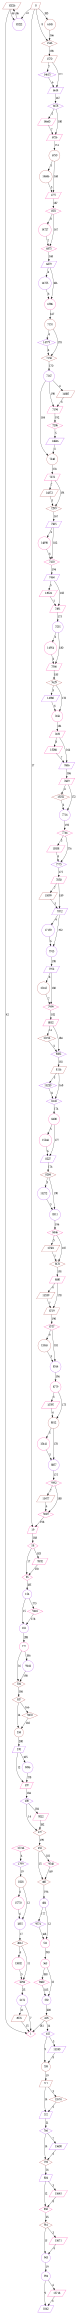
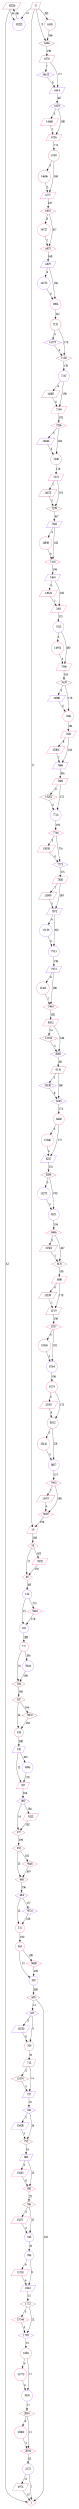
(41, 418) -> (58, 440)
(44, 1903) -> (22, 1896)
none -> (28, 2304)
